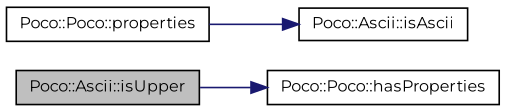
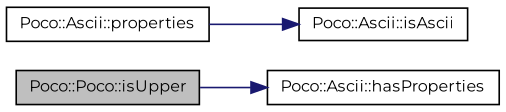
(108, 24) -> (108, 24)
(108, 88) -> (108, 88)
(383, 88) -> (383, 88)
